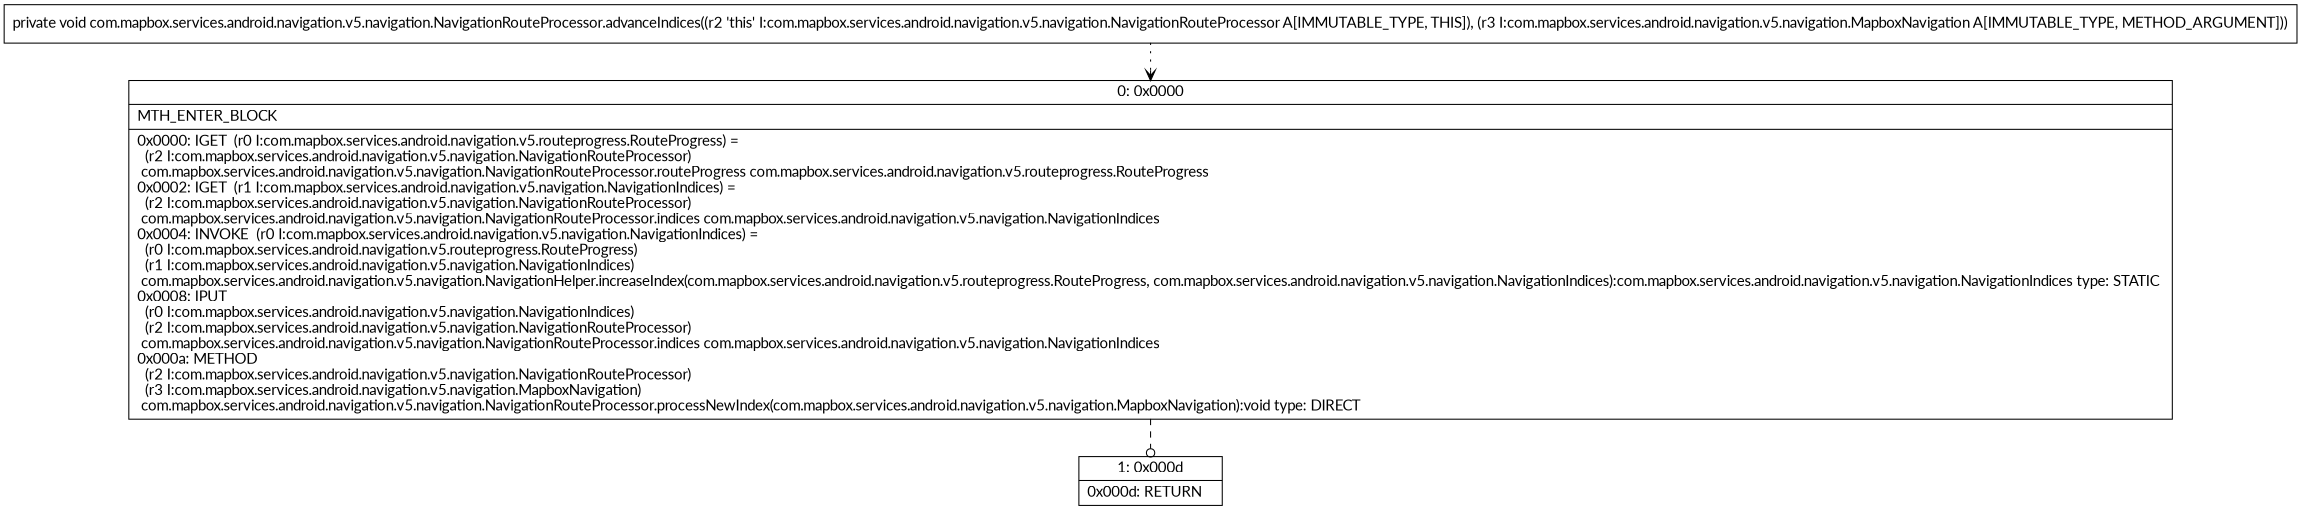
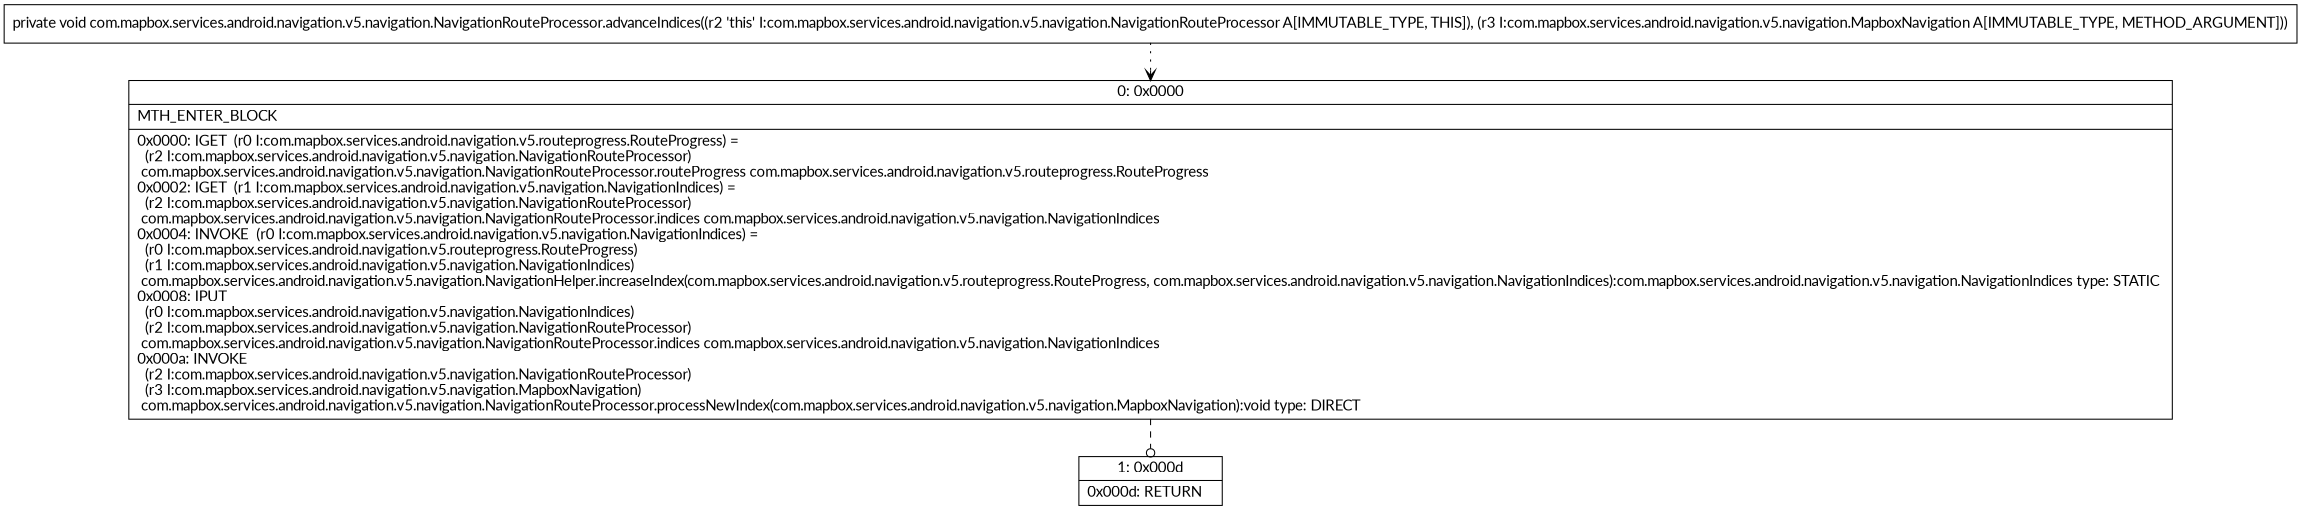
(202, 359) -> (196, 359)
